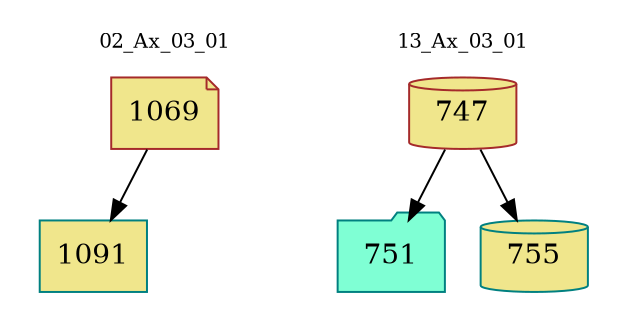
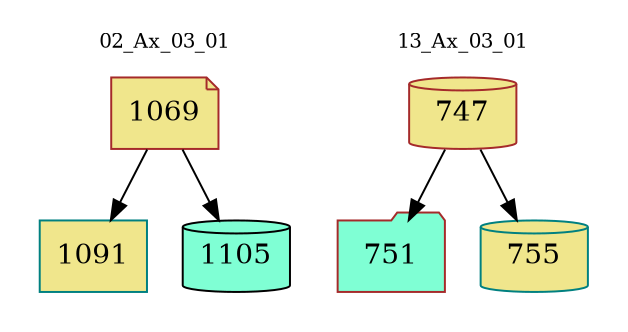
none -> (236, 256)
(391, 256) -> (391, 256)
